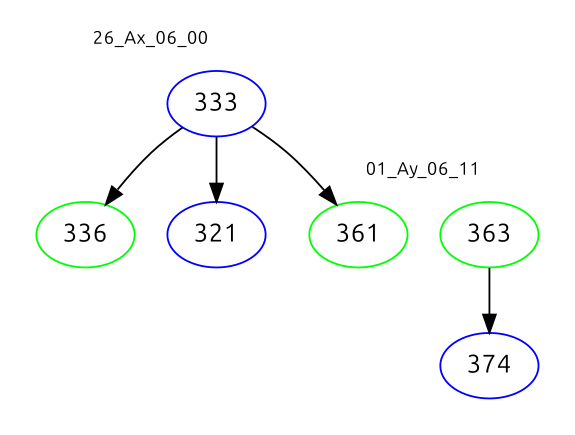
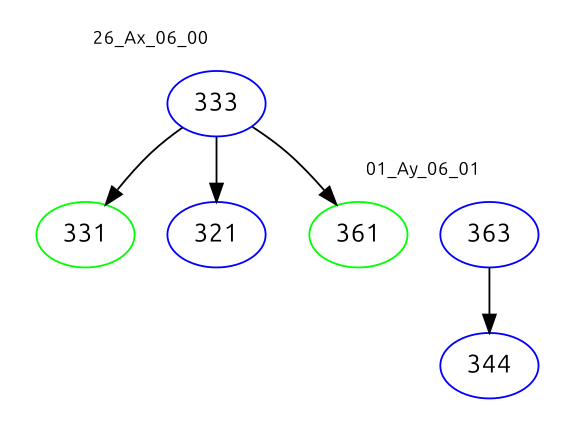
(424, 170) -> (424, 170)
(86, 235) -> (86, 235)
(489, 235) -> (489, 235)
(489, 366) -> (489, 366)
